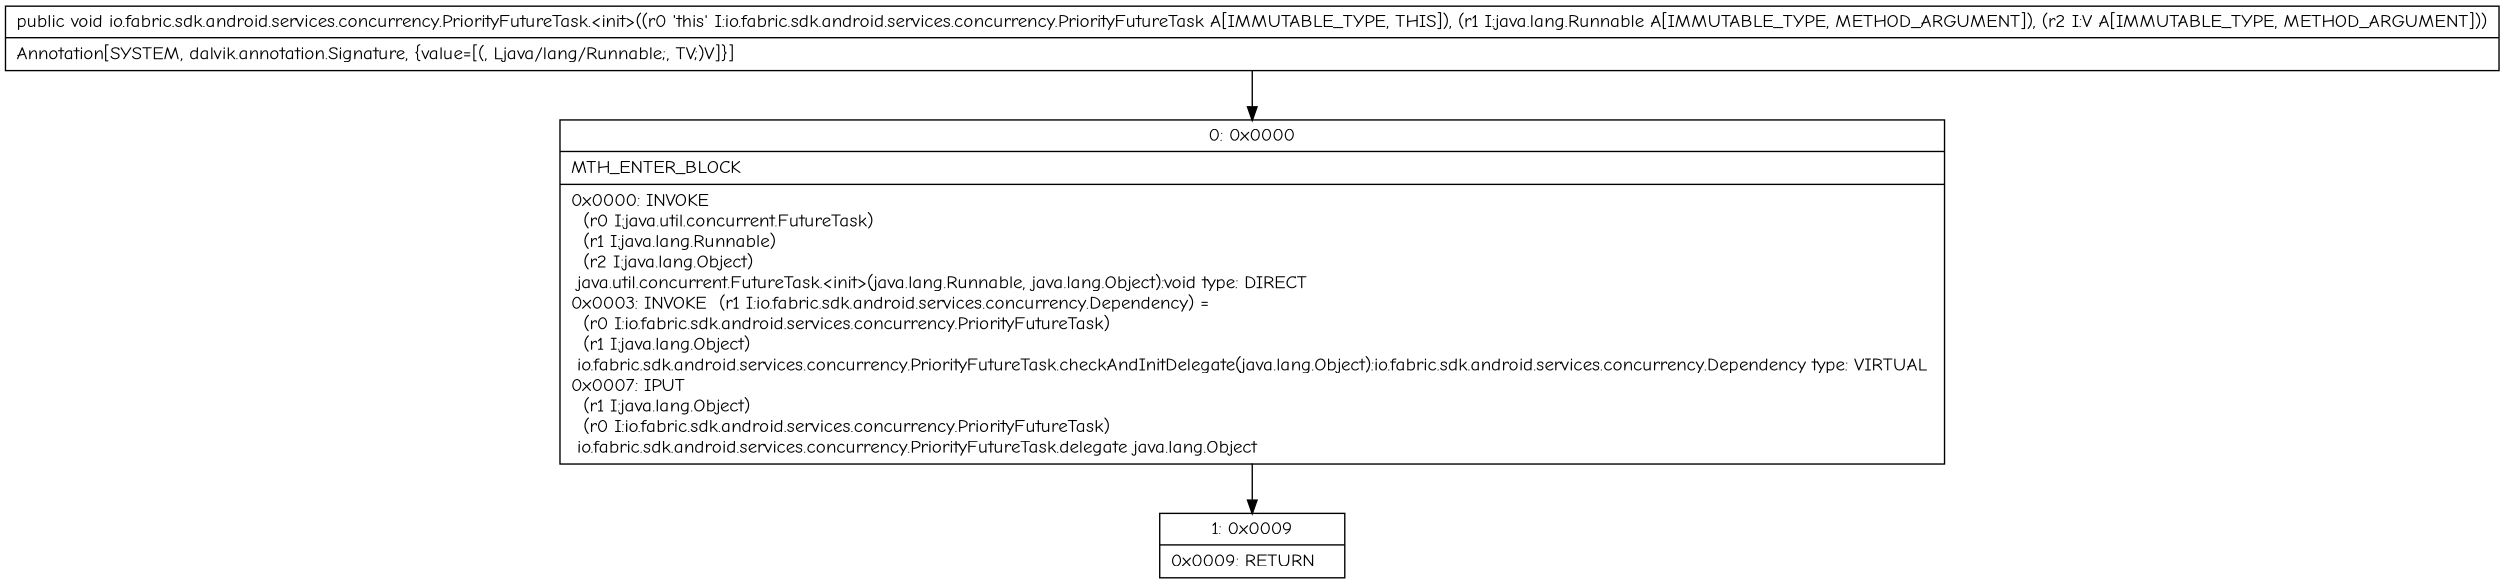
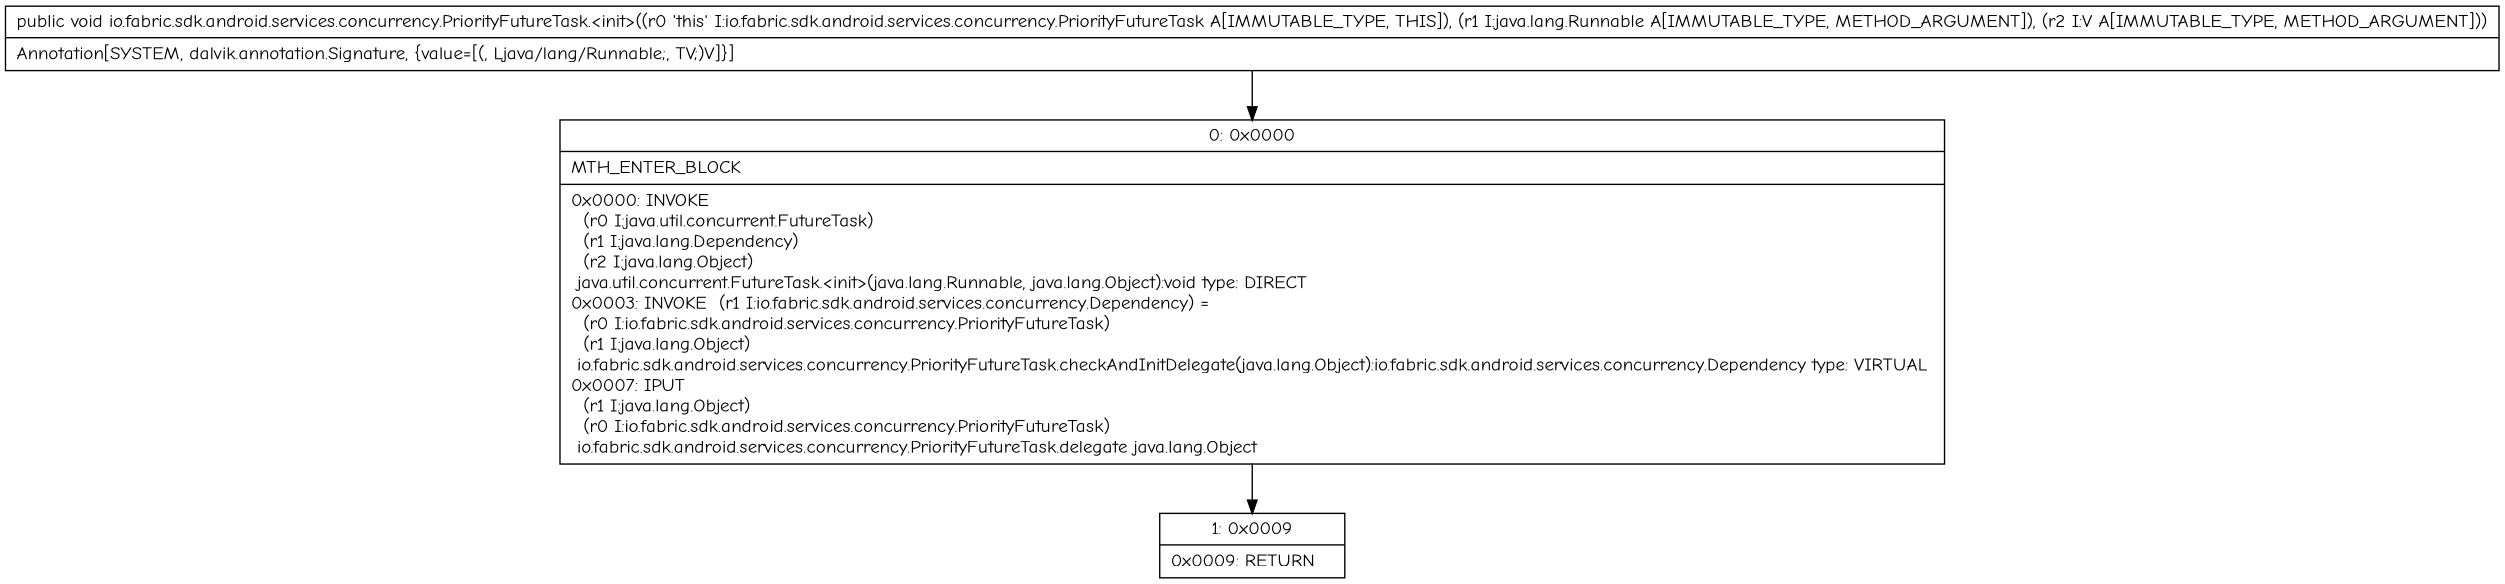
(674, 241) -> (685, 241)
